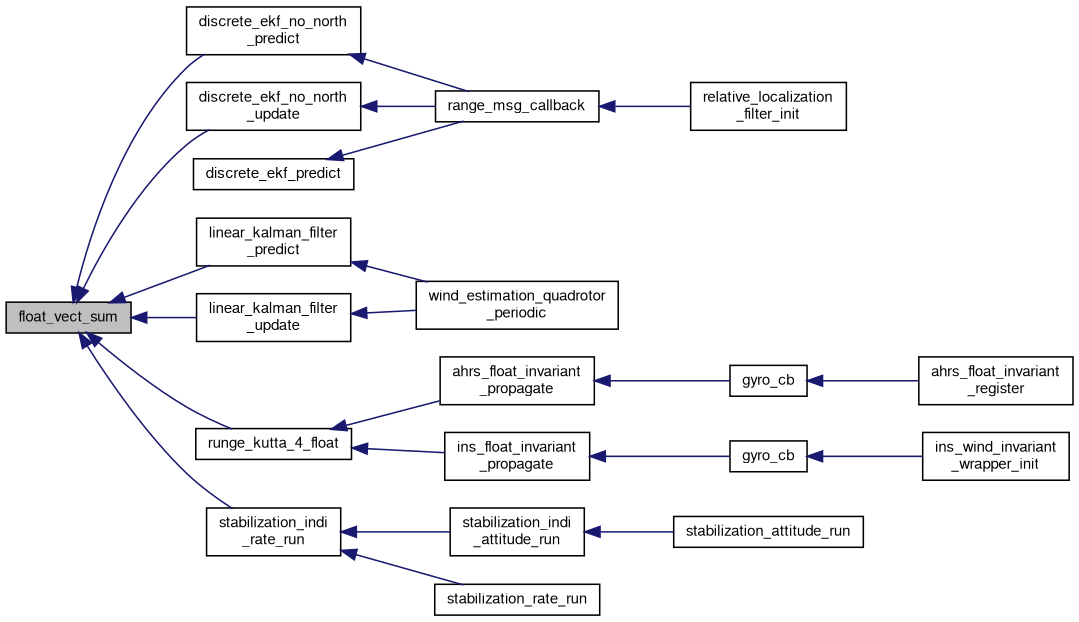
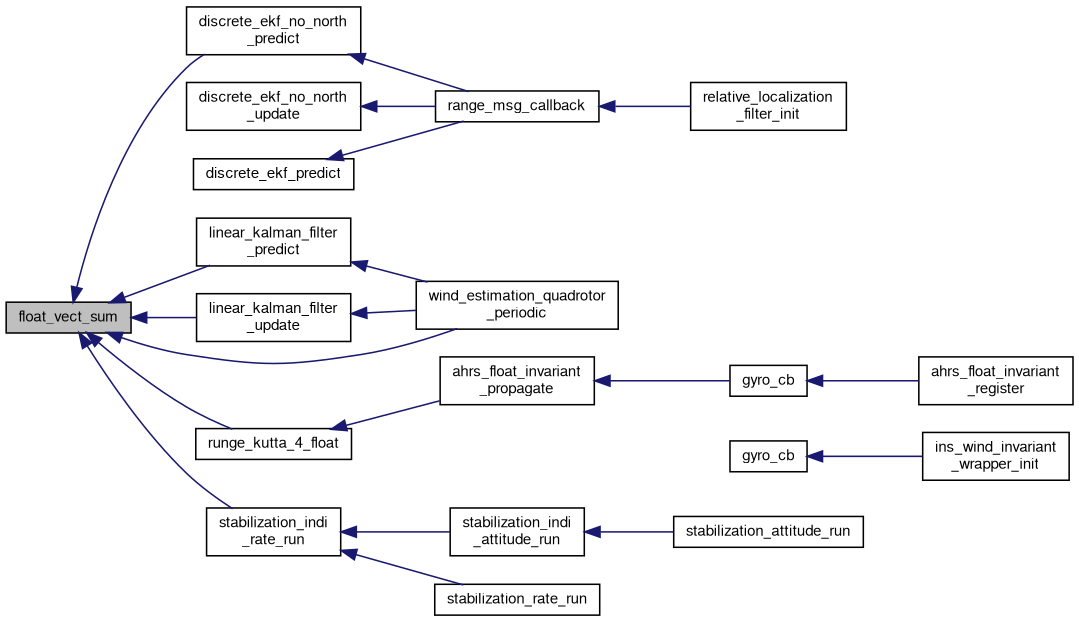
(136, 200) -> (290, 363)
(517, 456) -> none
